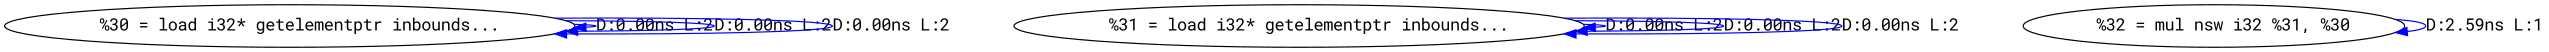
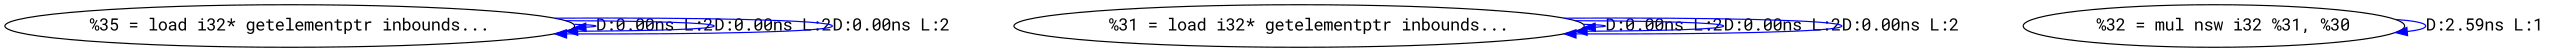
(290, 26) -> (290, 26)
